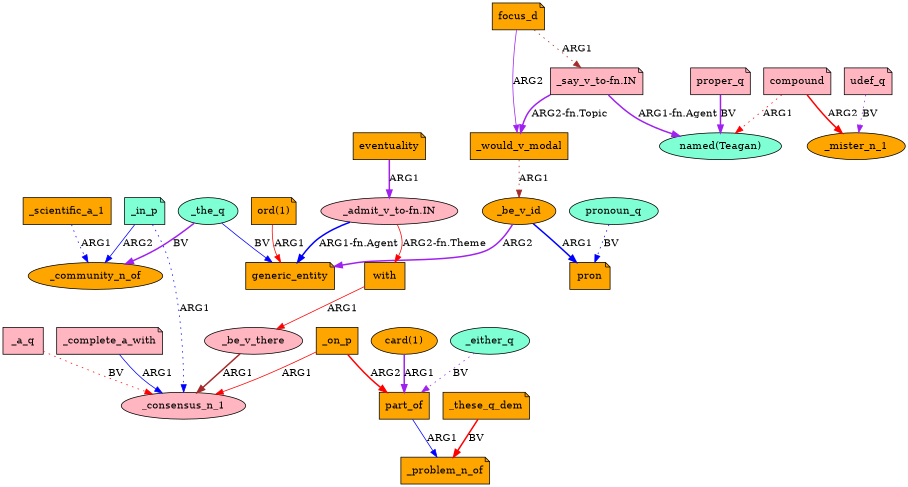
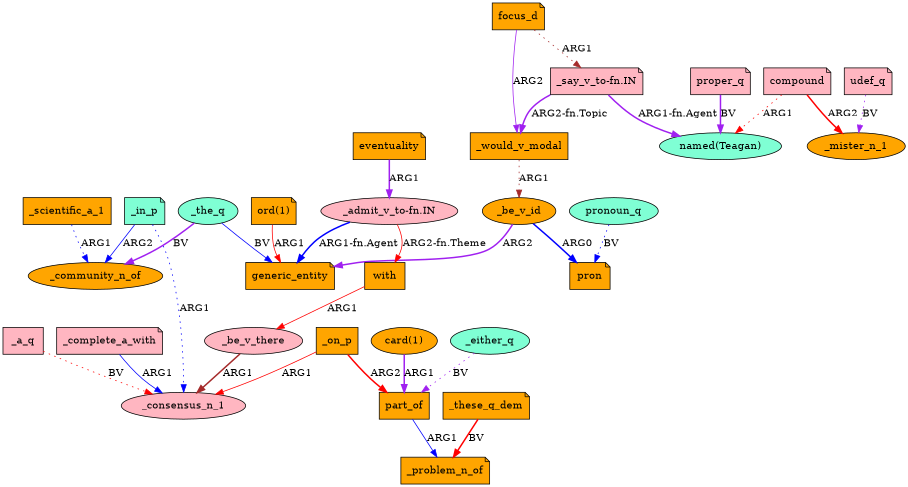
(578, 244) -> (578, 244)
